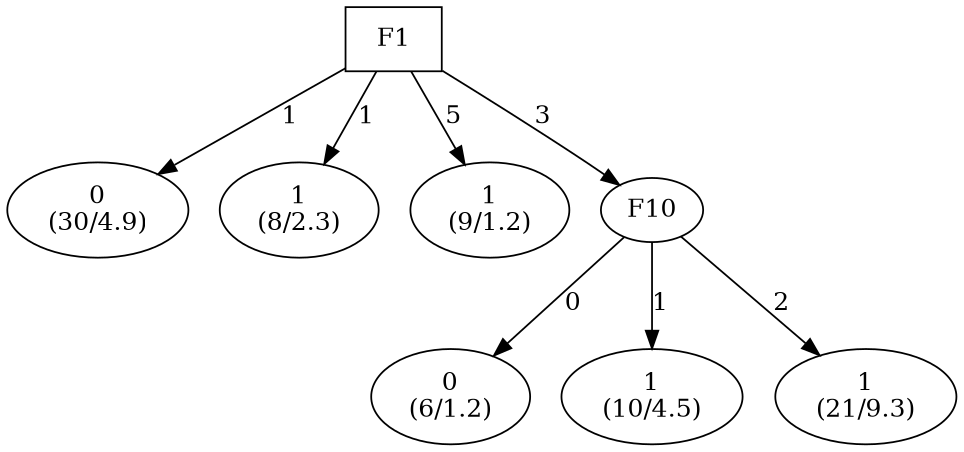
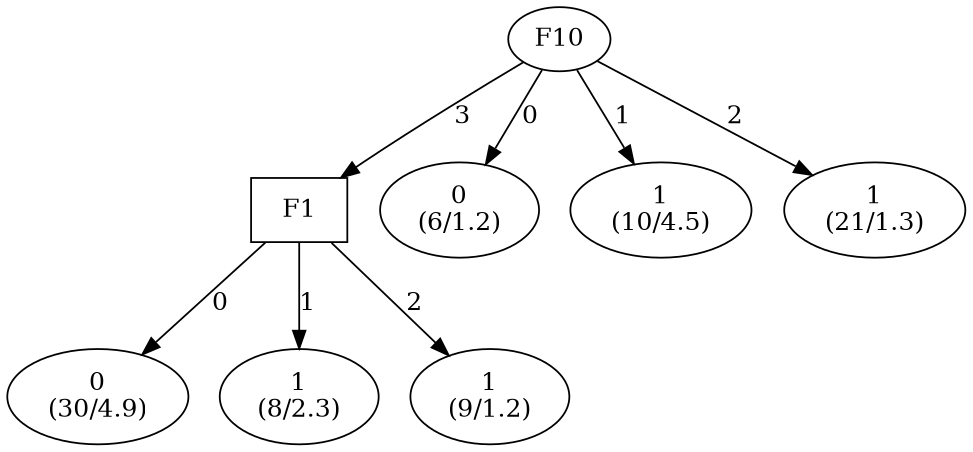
(290, 117) -> (221, 303)
(454, 117) -> (415, 303)
(524, 122) -> (439, 114)
(866, 397) -> (875, 210)
